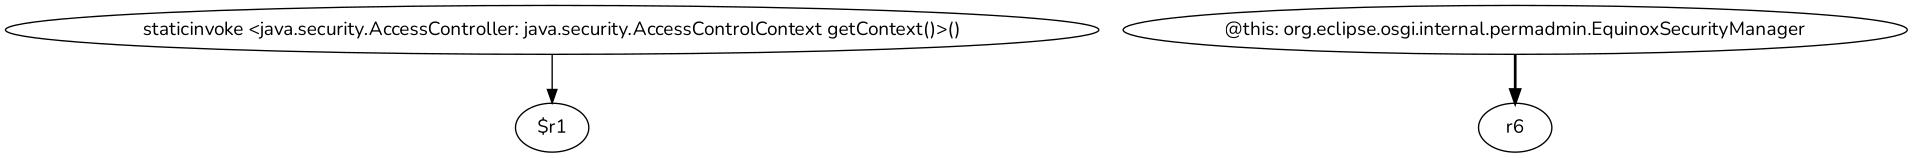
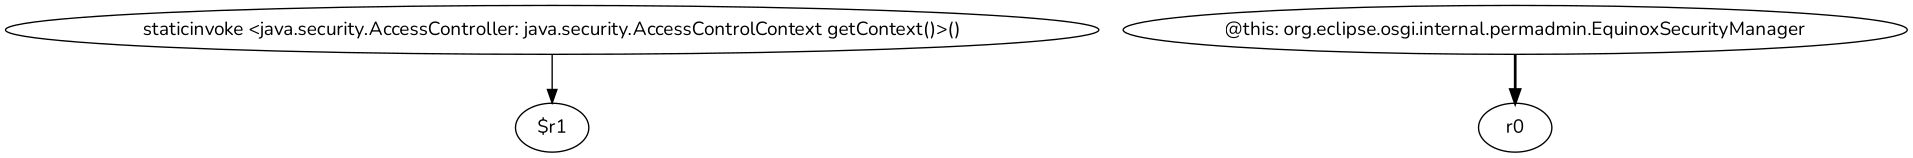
(1515, 128) -> (1515, 128)
